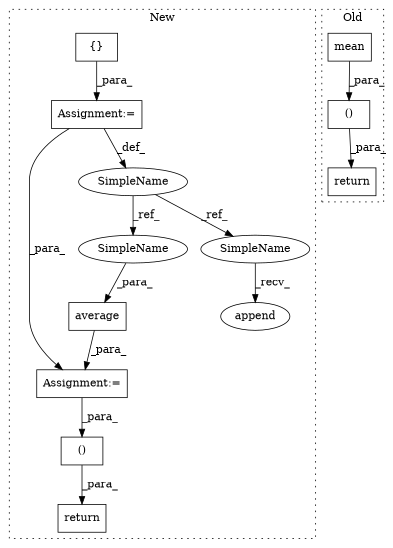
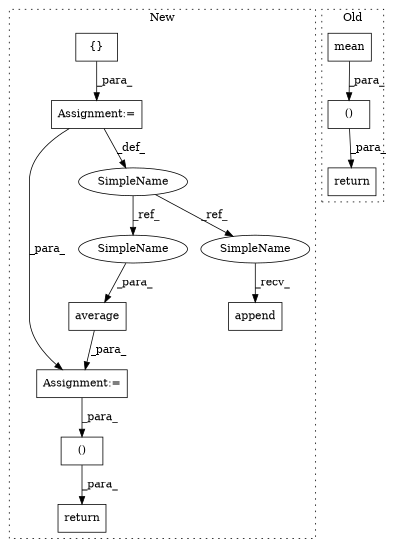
(255, 316) -> (255, 316)
